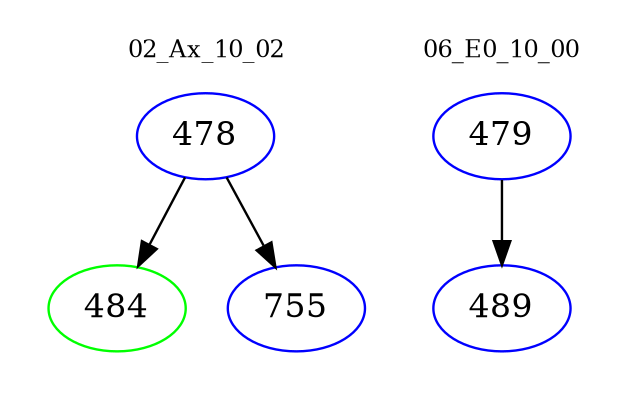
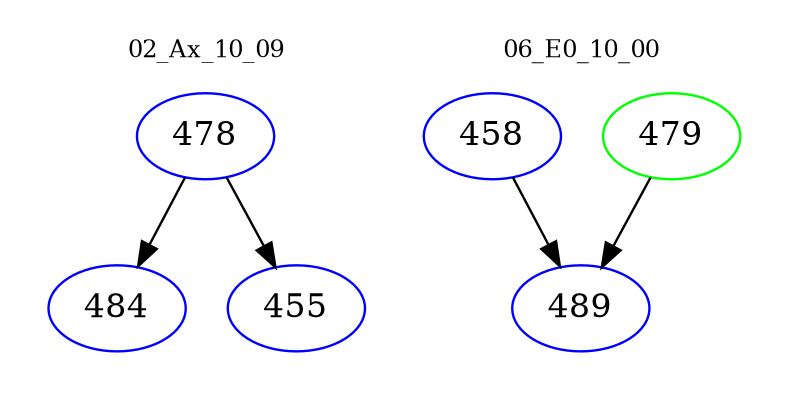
(207, 51) -> (207, 51)
none -> (492, 136)
(502, 136) -> (672, 136)
(117, 308) -> (117, 308)
(296, 308) -> (296, 308)
